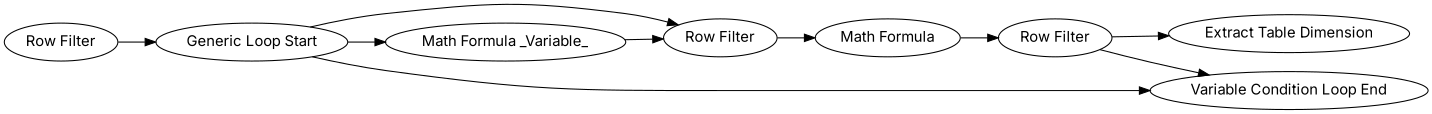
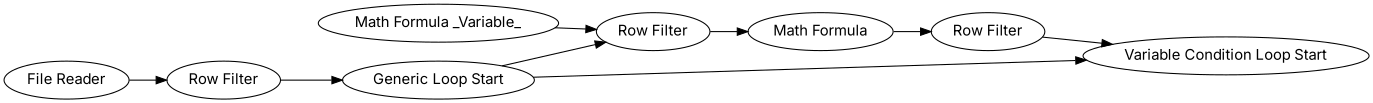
(1289, 34) -> none
(361, 42) -> none
none -> (67, 80)
(1289, 91) -> (1226, 56)
